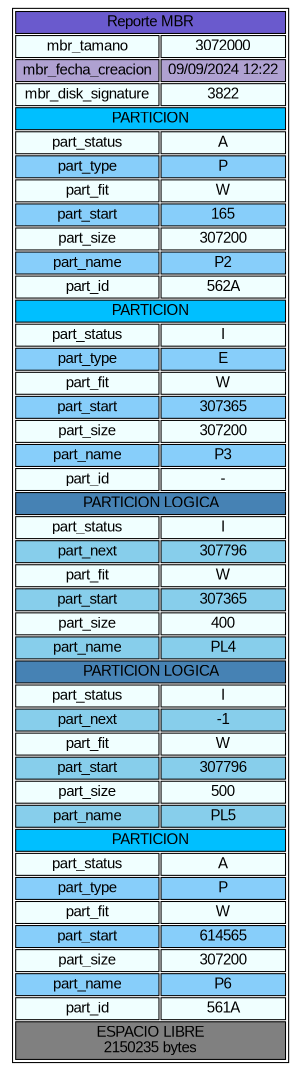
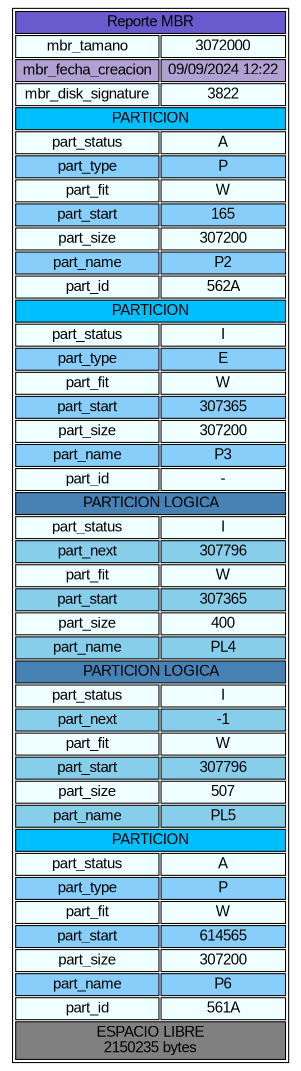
(223, 792) -> (223, 792)
